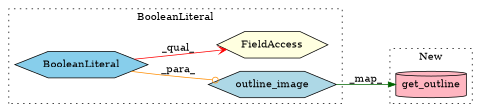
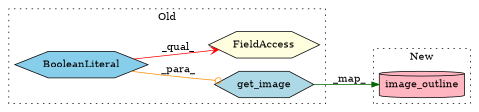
(176, 17) -> (167, 17)
(272, 84) -> (264, 84)
(431, 84) -> (422, 84)
